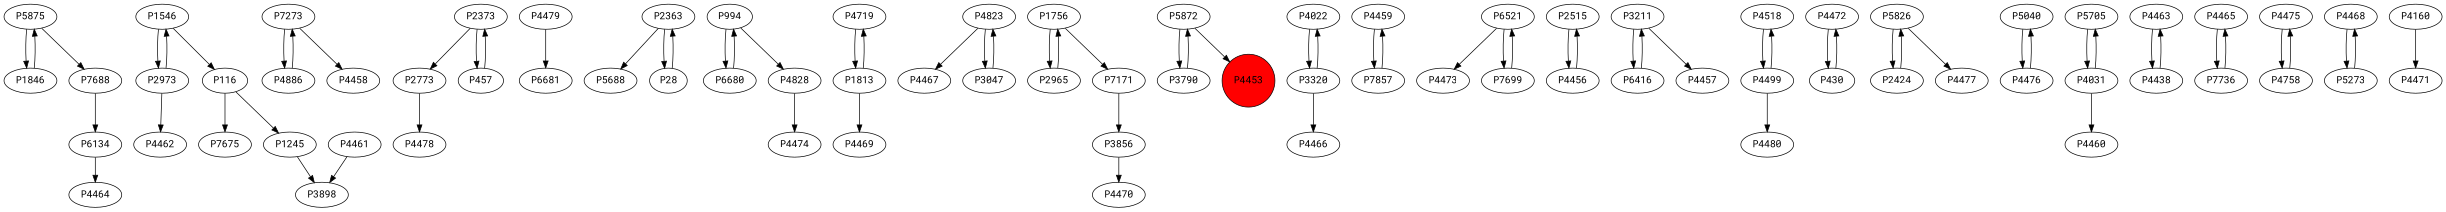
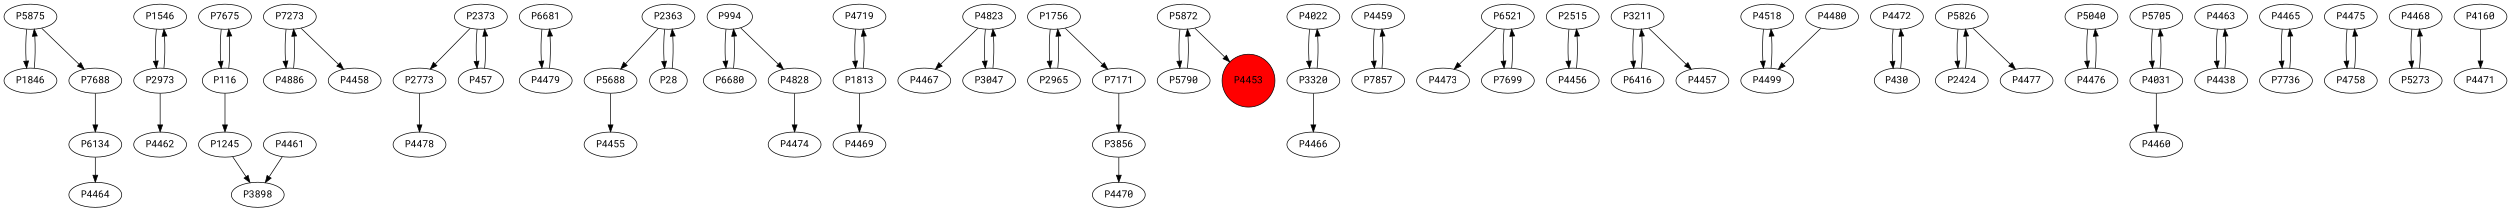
none -> (541, 45)
(191, 46) -> (220, 45)
(1184, 81) -> (1184, 81)
(1767, 109) -> (1802, 46)
none -> (611, 145)
